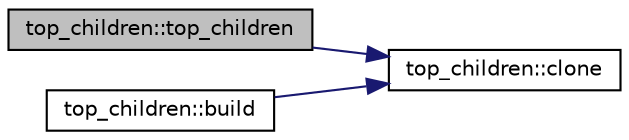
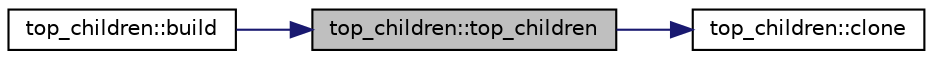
(321, 92) -> (264, 30)
